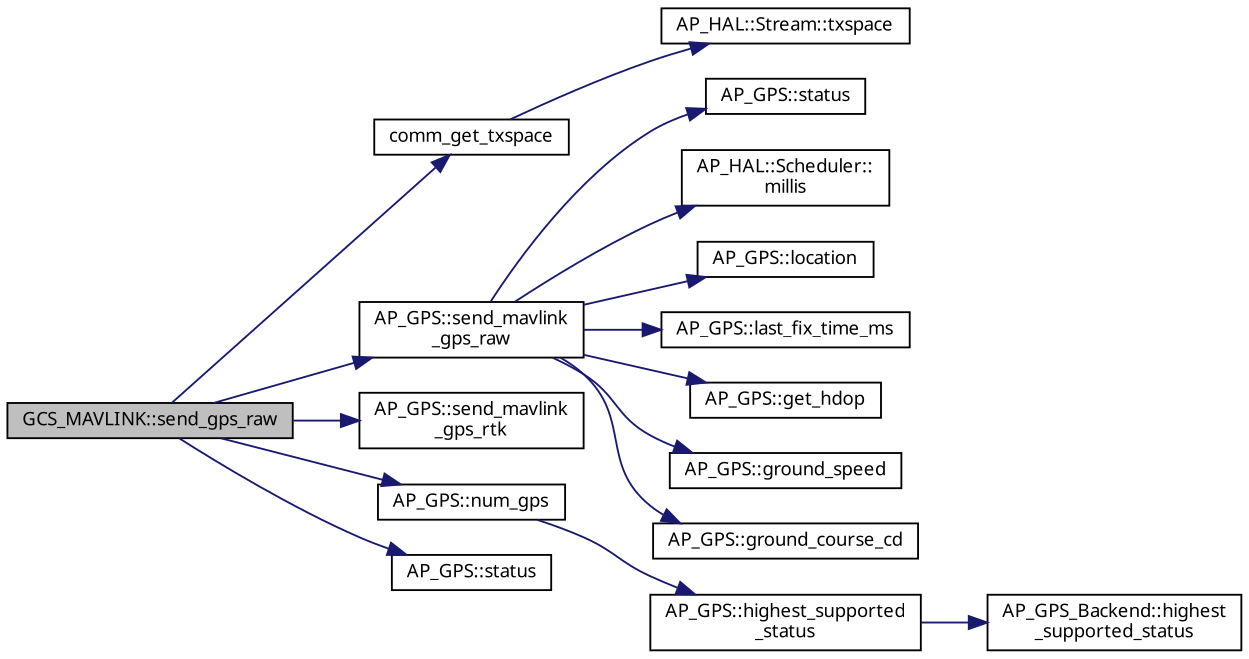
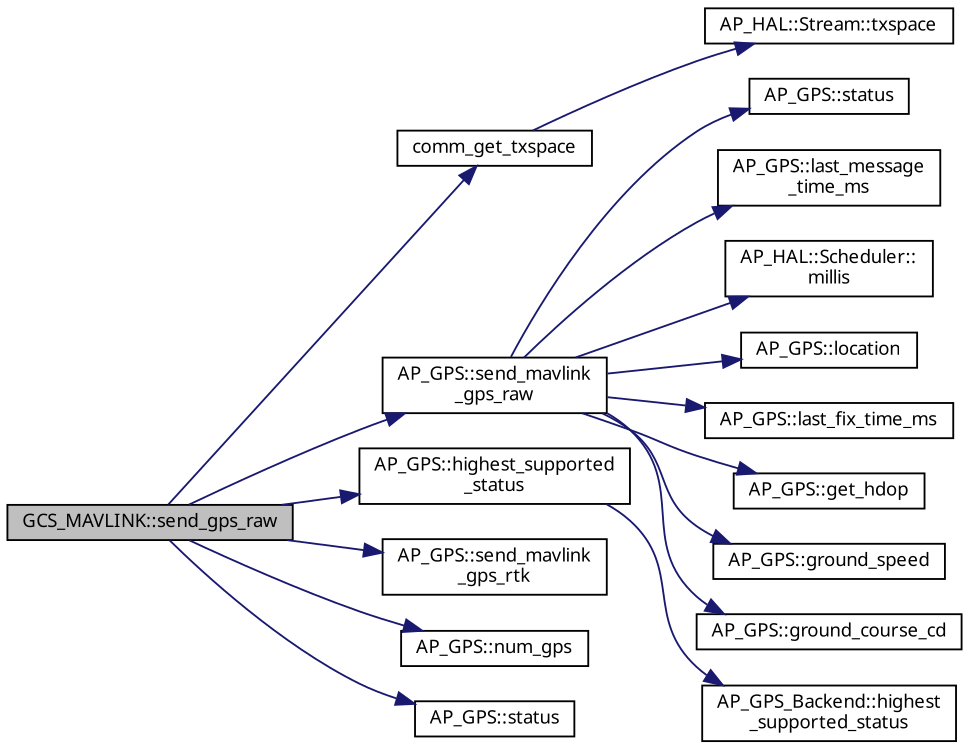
none -> (829, 178)
(609, 551) -> (311, 501)
